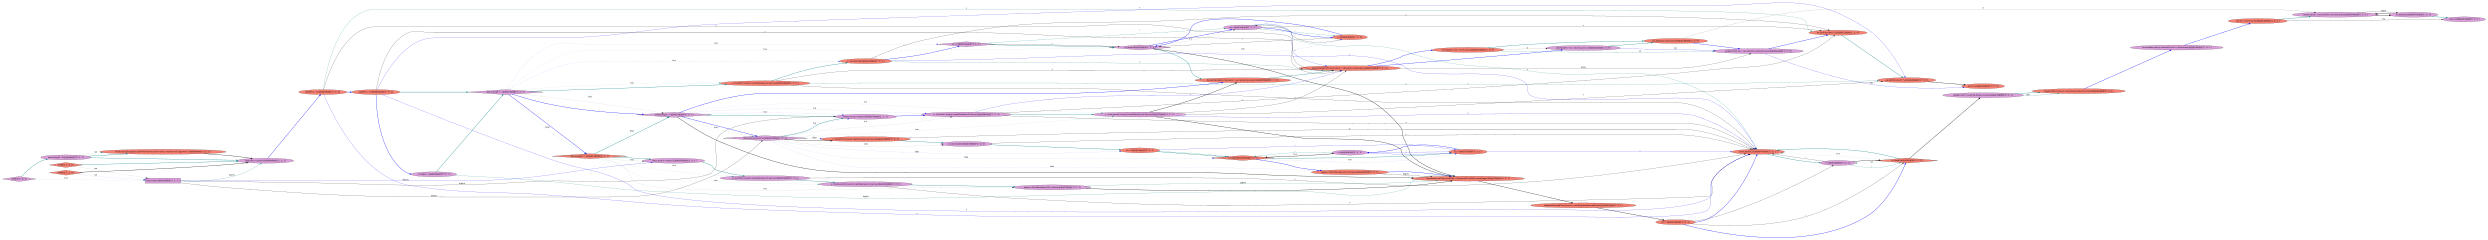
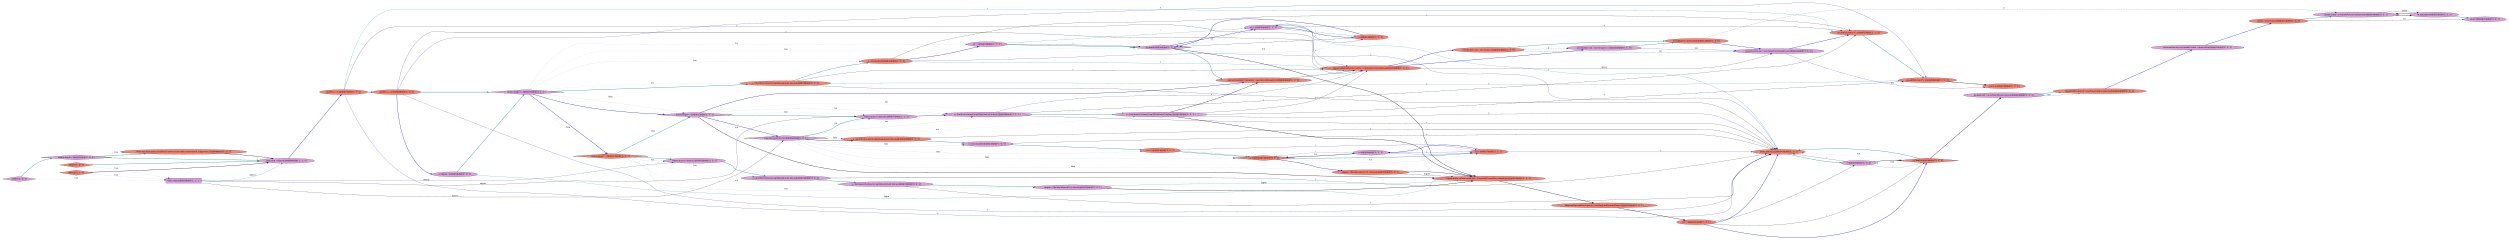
(966, 44) -> (987, 44)
(66, 157) -> (76, 157)
